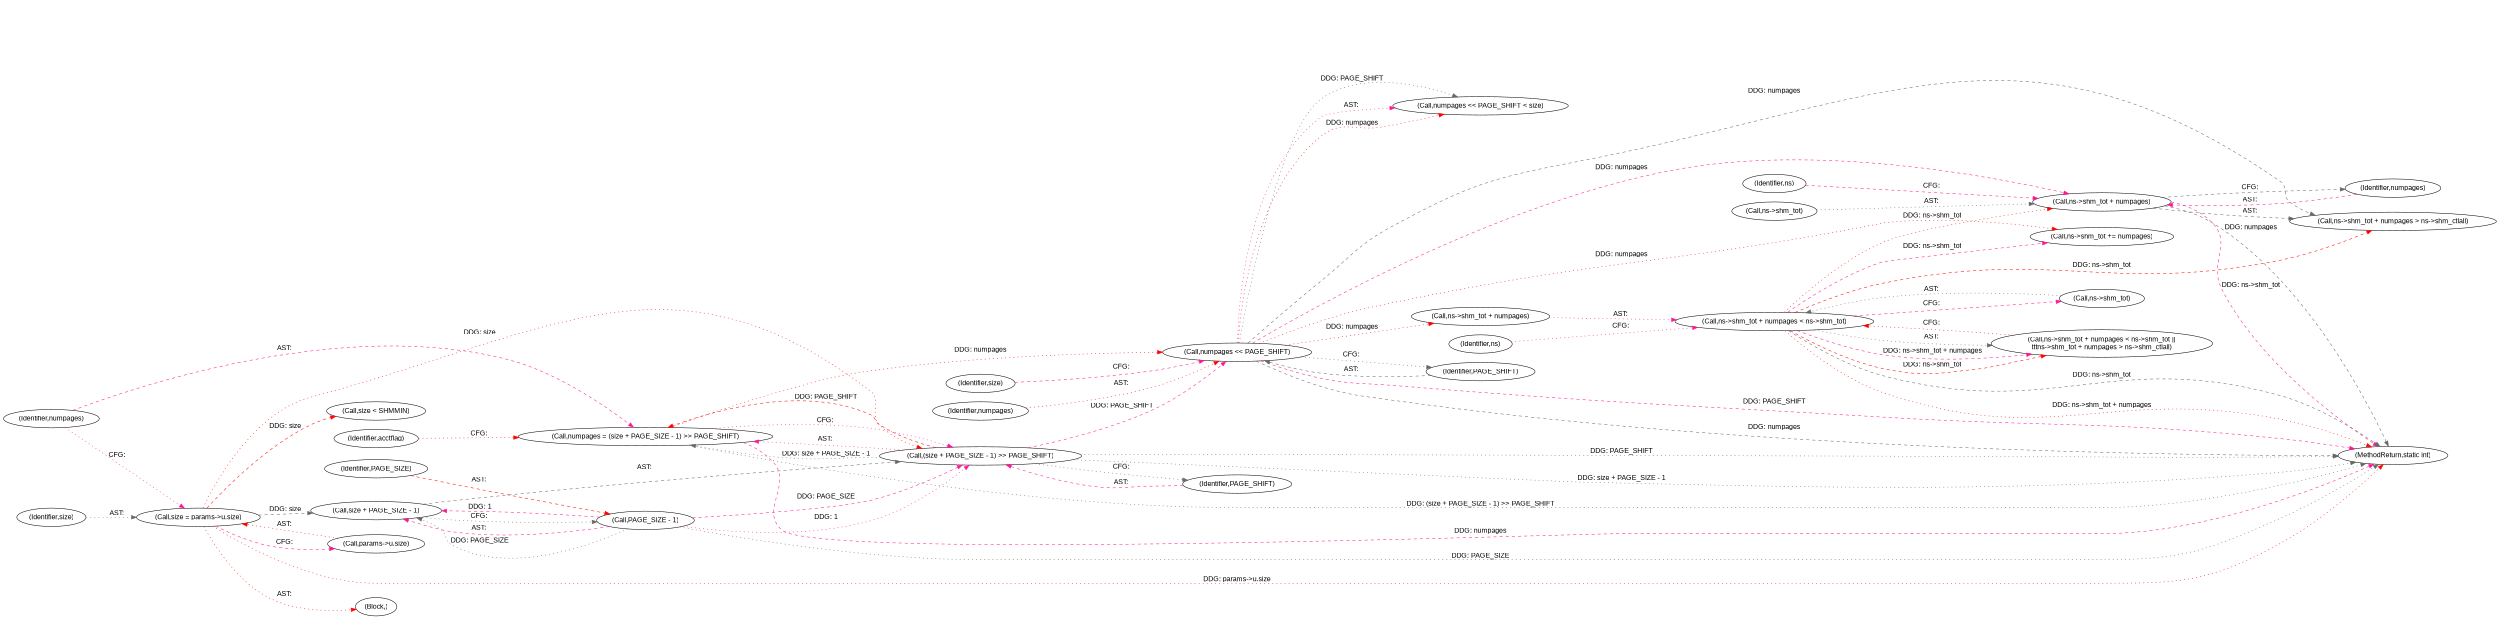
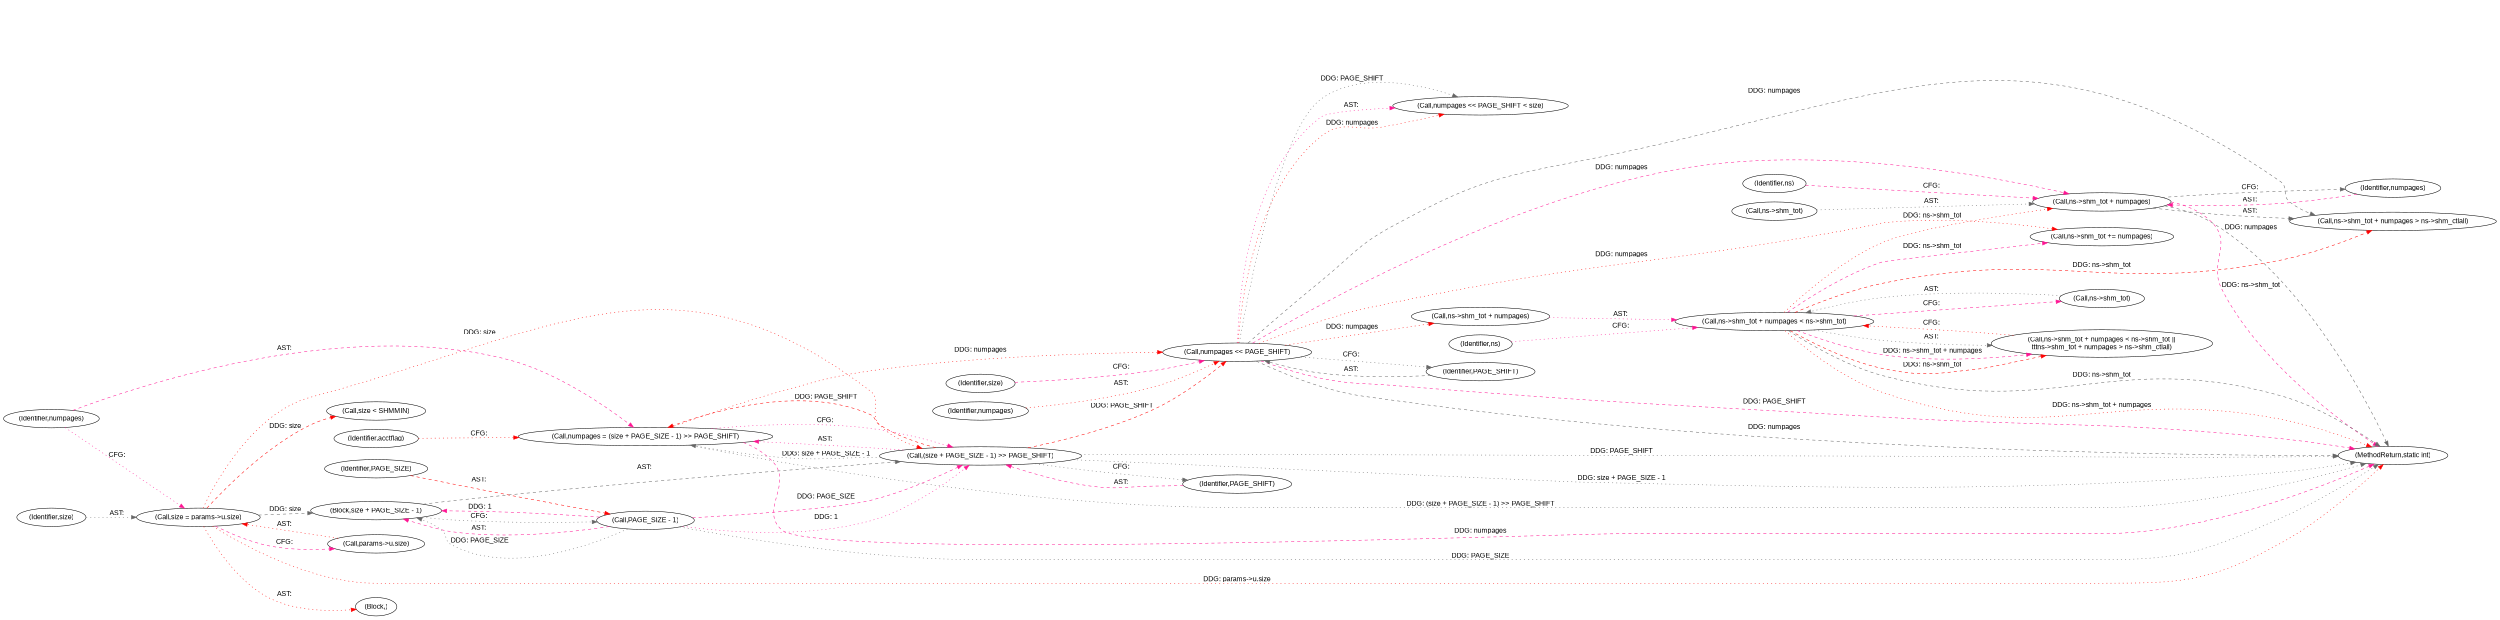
(1131, 419) -> (1131, 419)
(376, 511) -> (376, 511)
